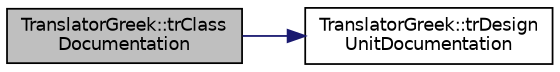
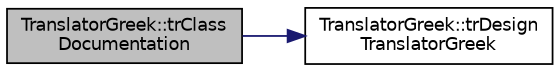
(429, 36) -> (429, 36)
